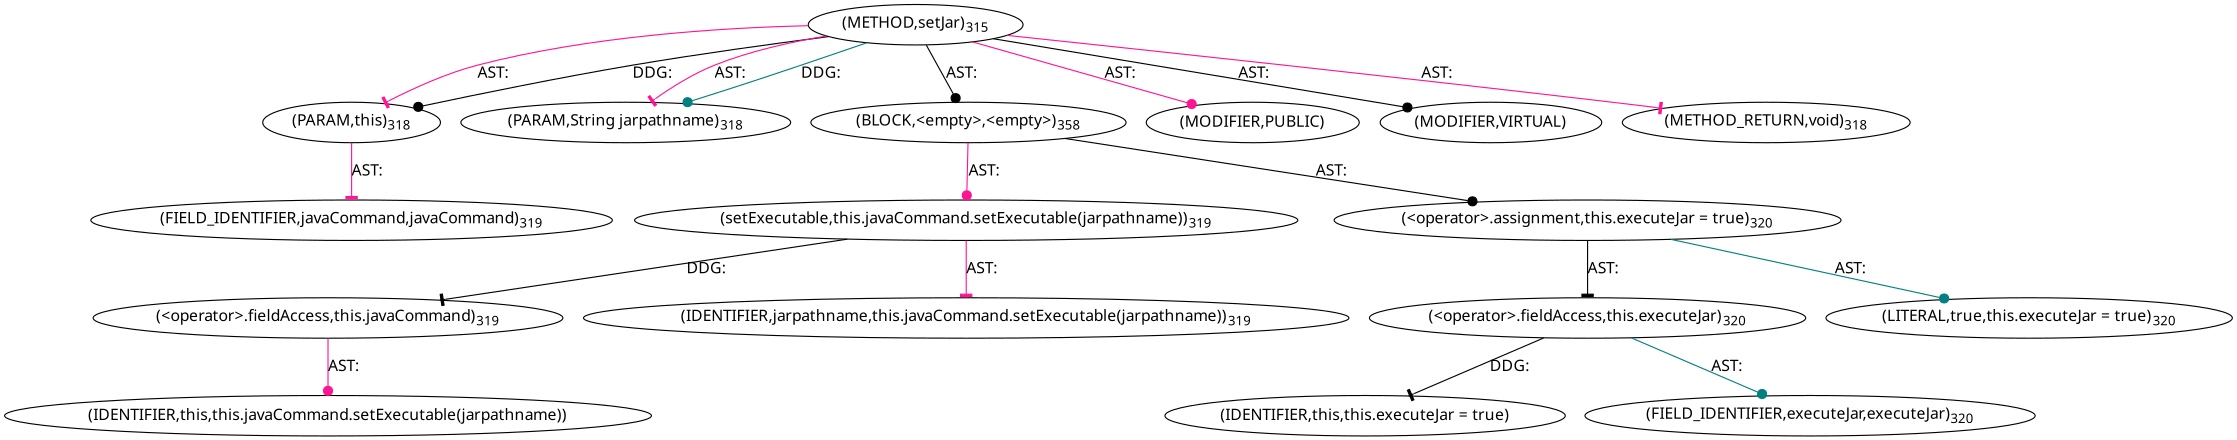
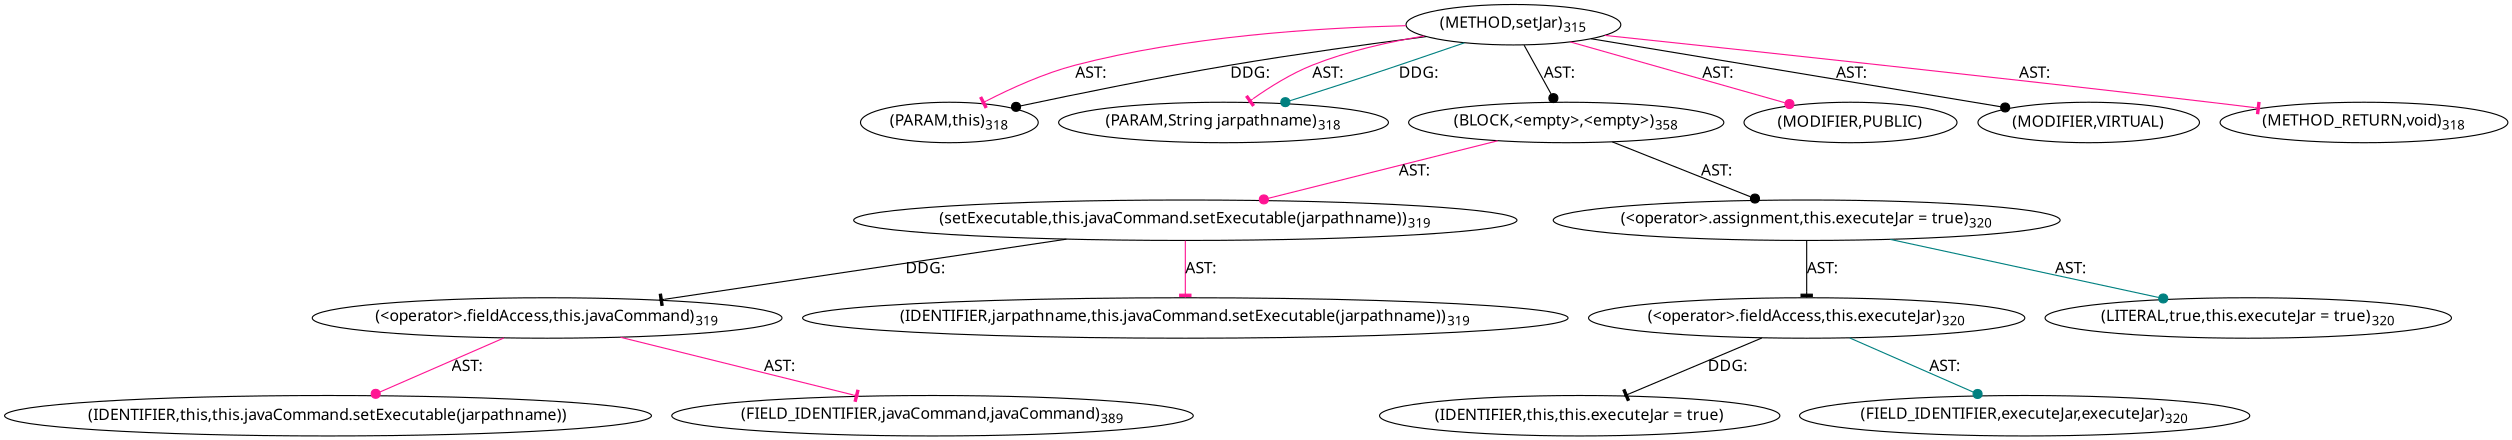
(352, 169) -> (737, 366)
(531, 219) -> (1112, 414)
